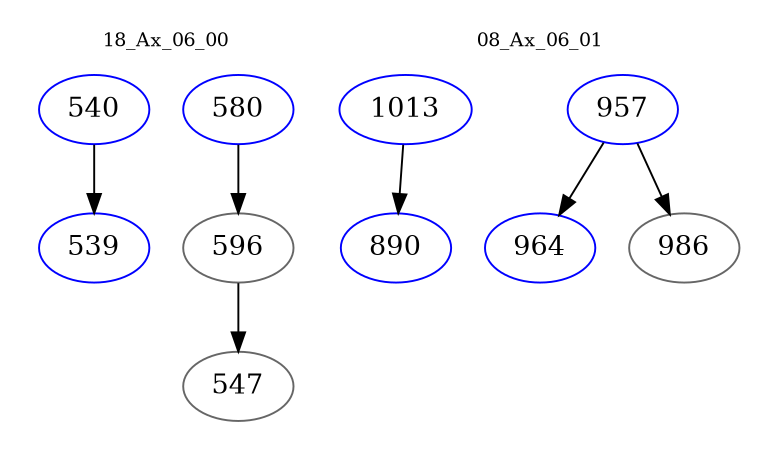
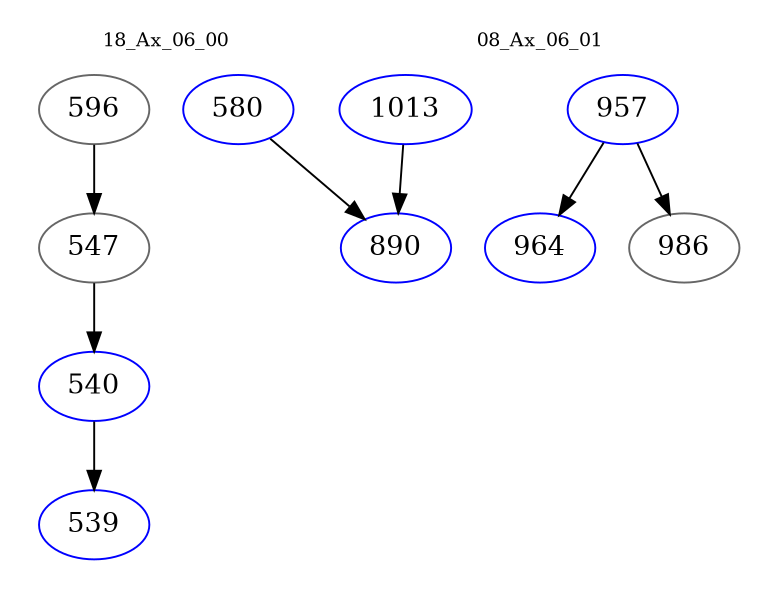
(238, 169) -> (296, 161)
none -> (94, 308)
